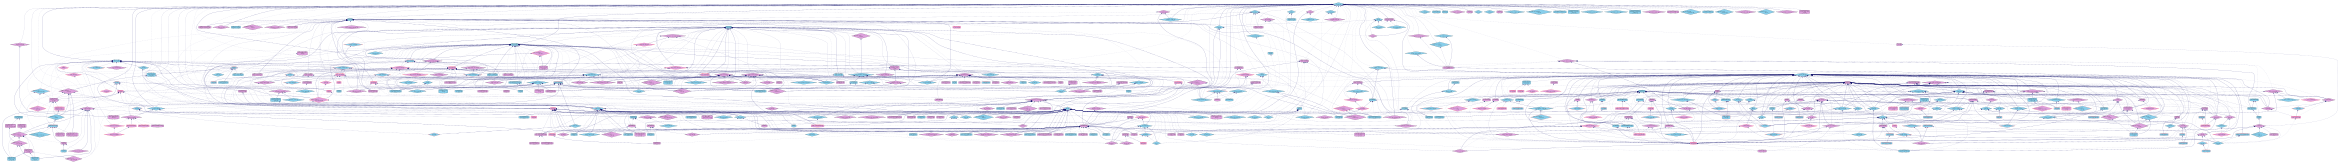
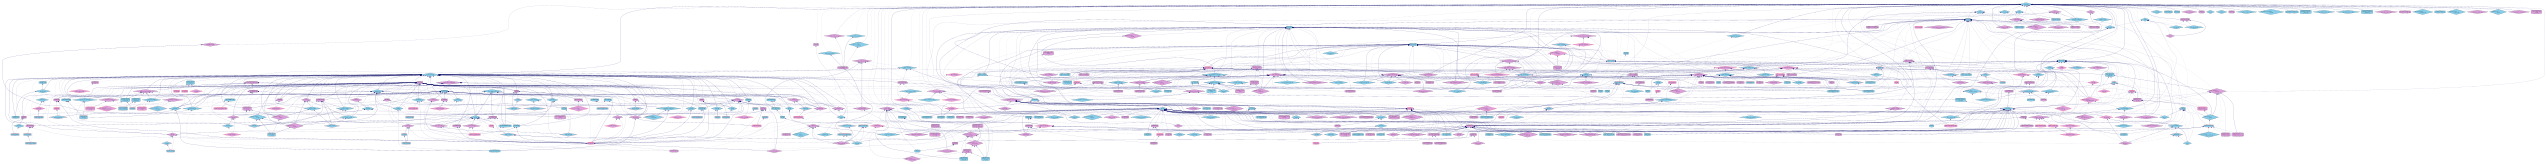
(1041, 105) -> (993, 94)
